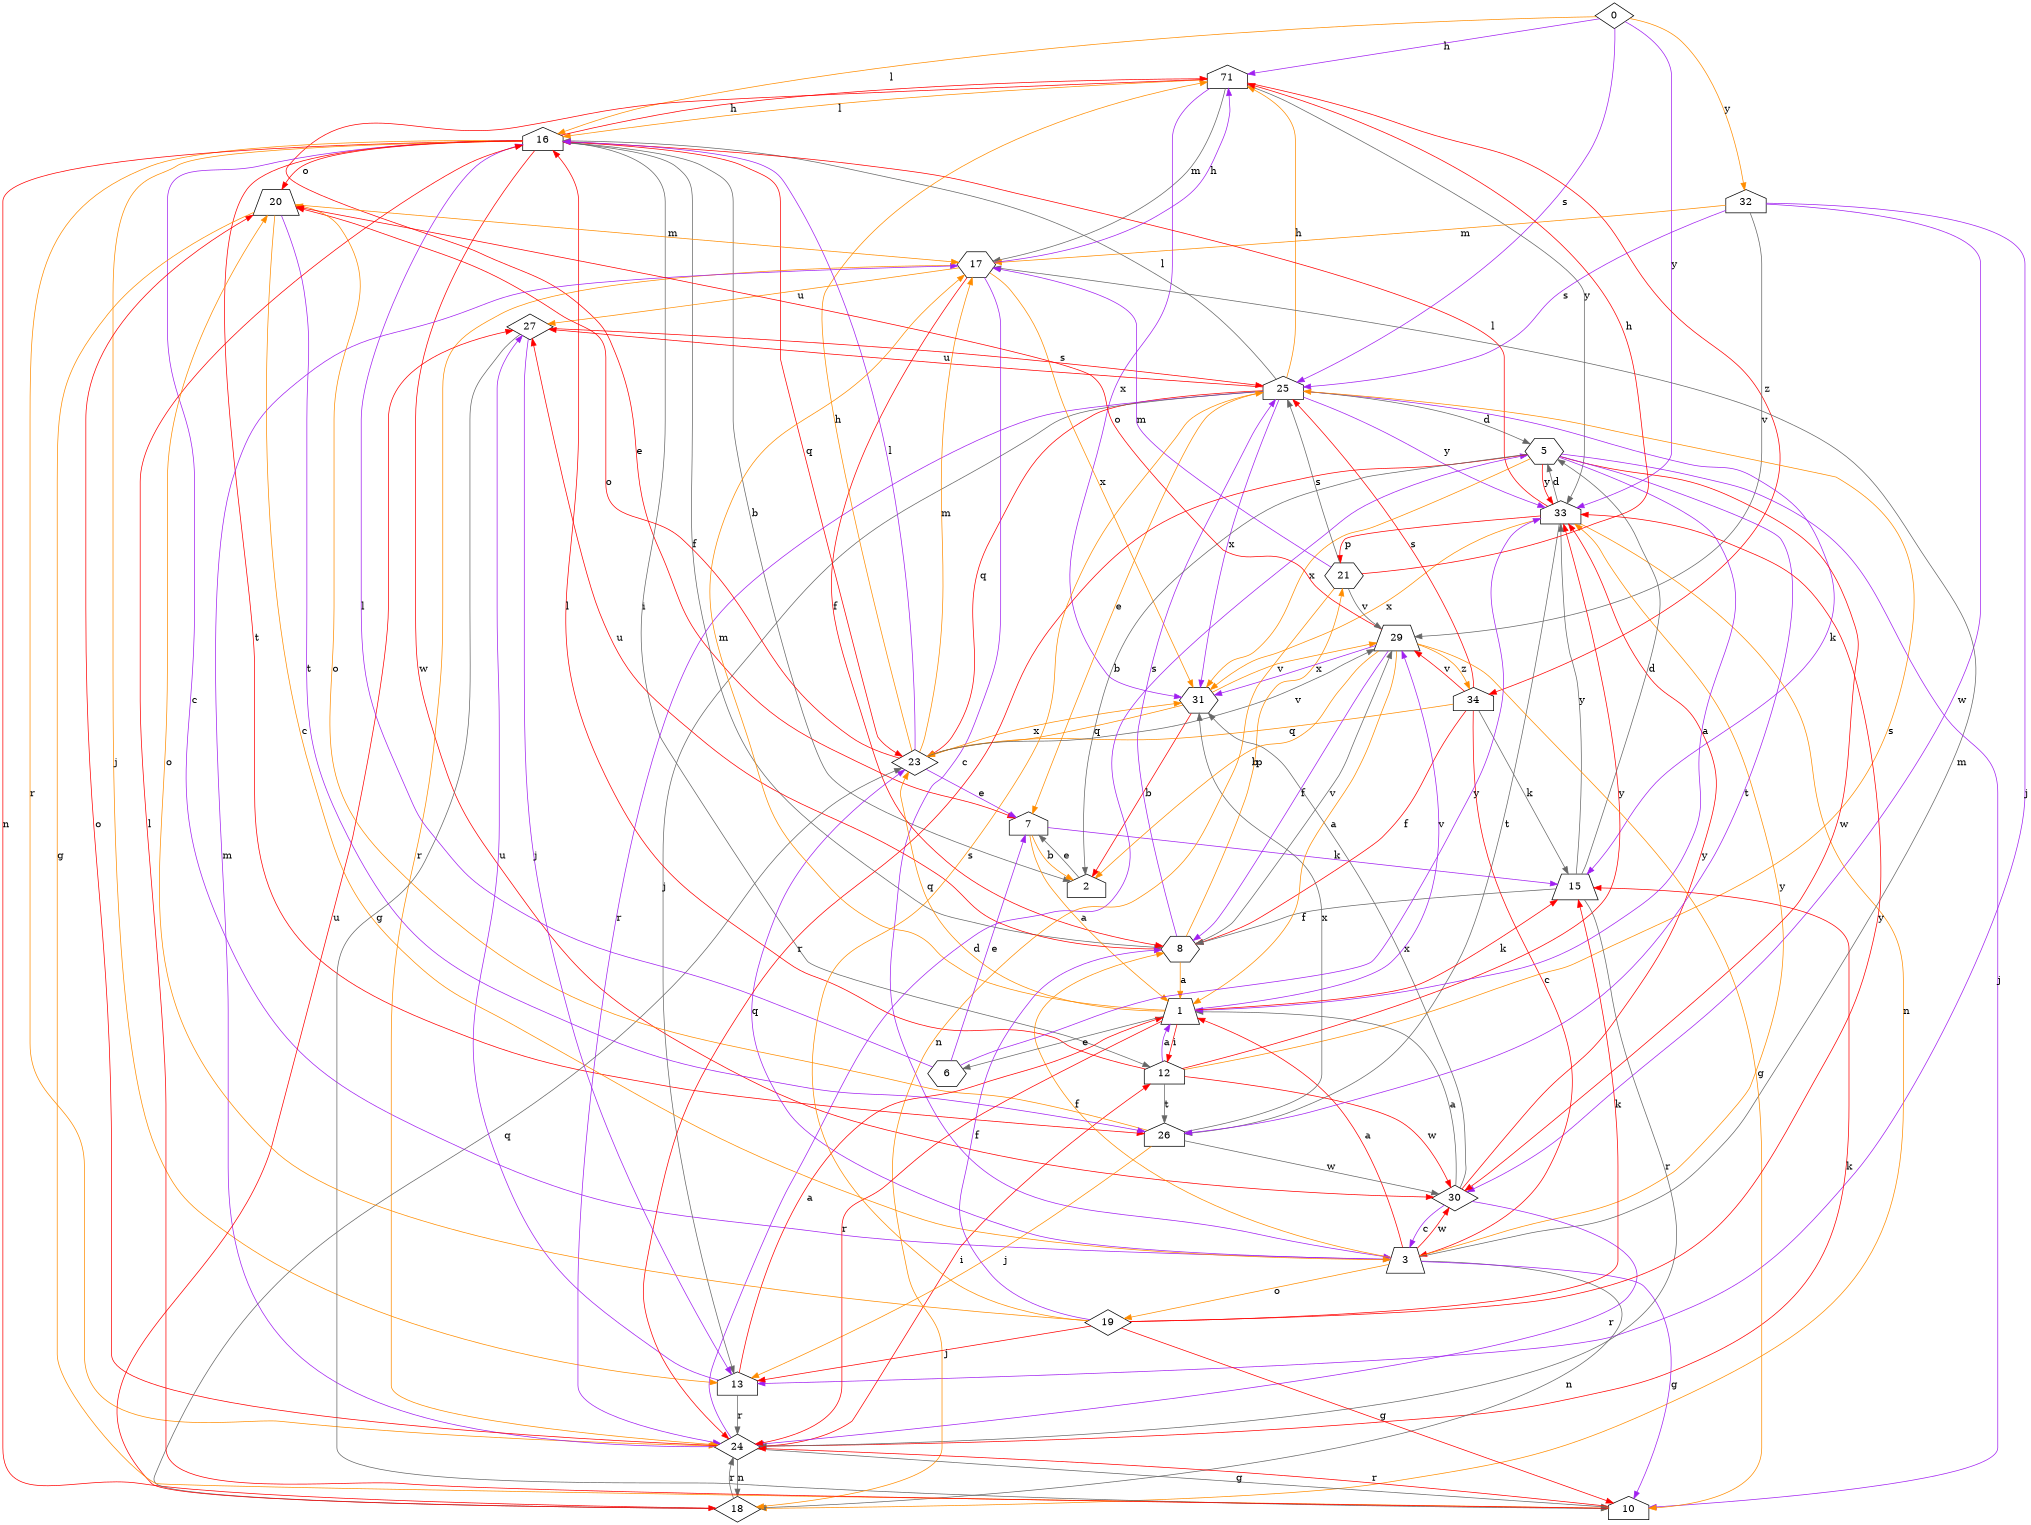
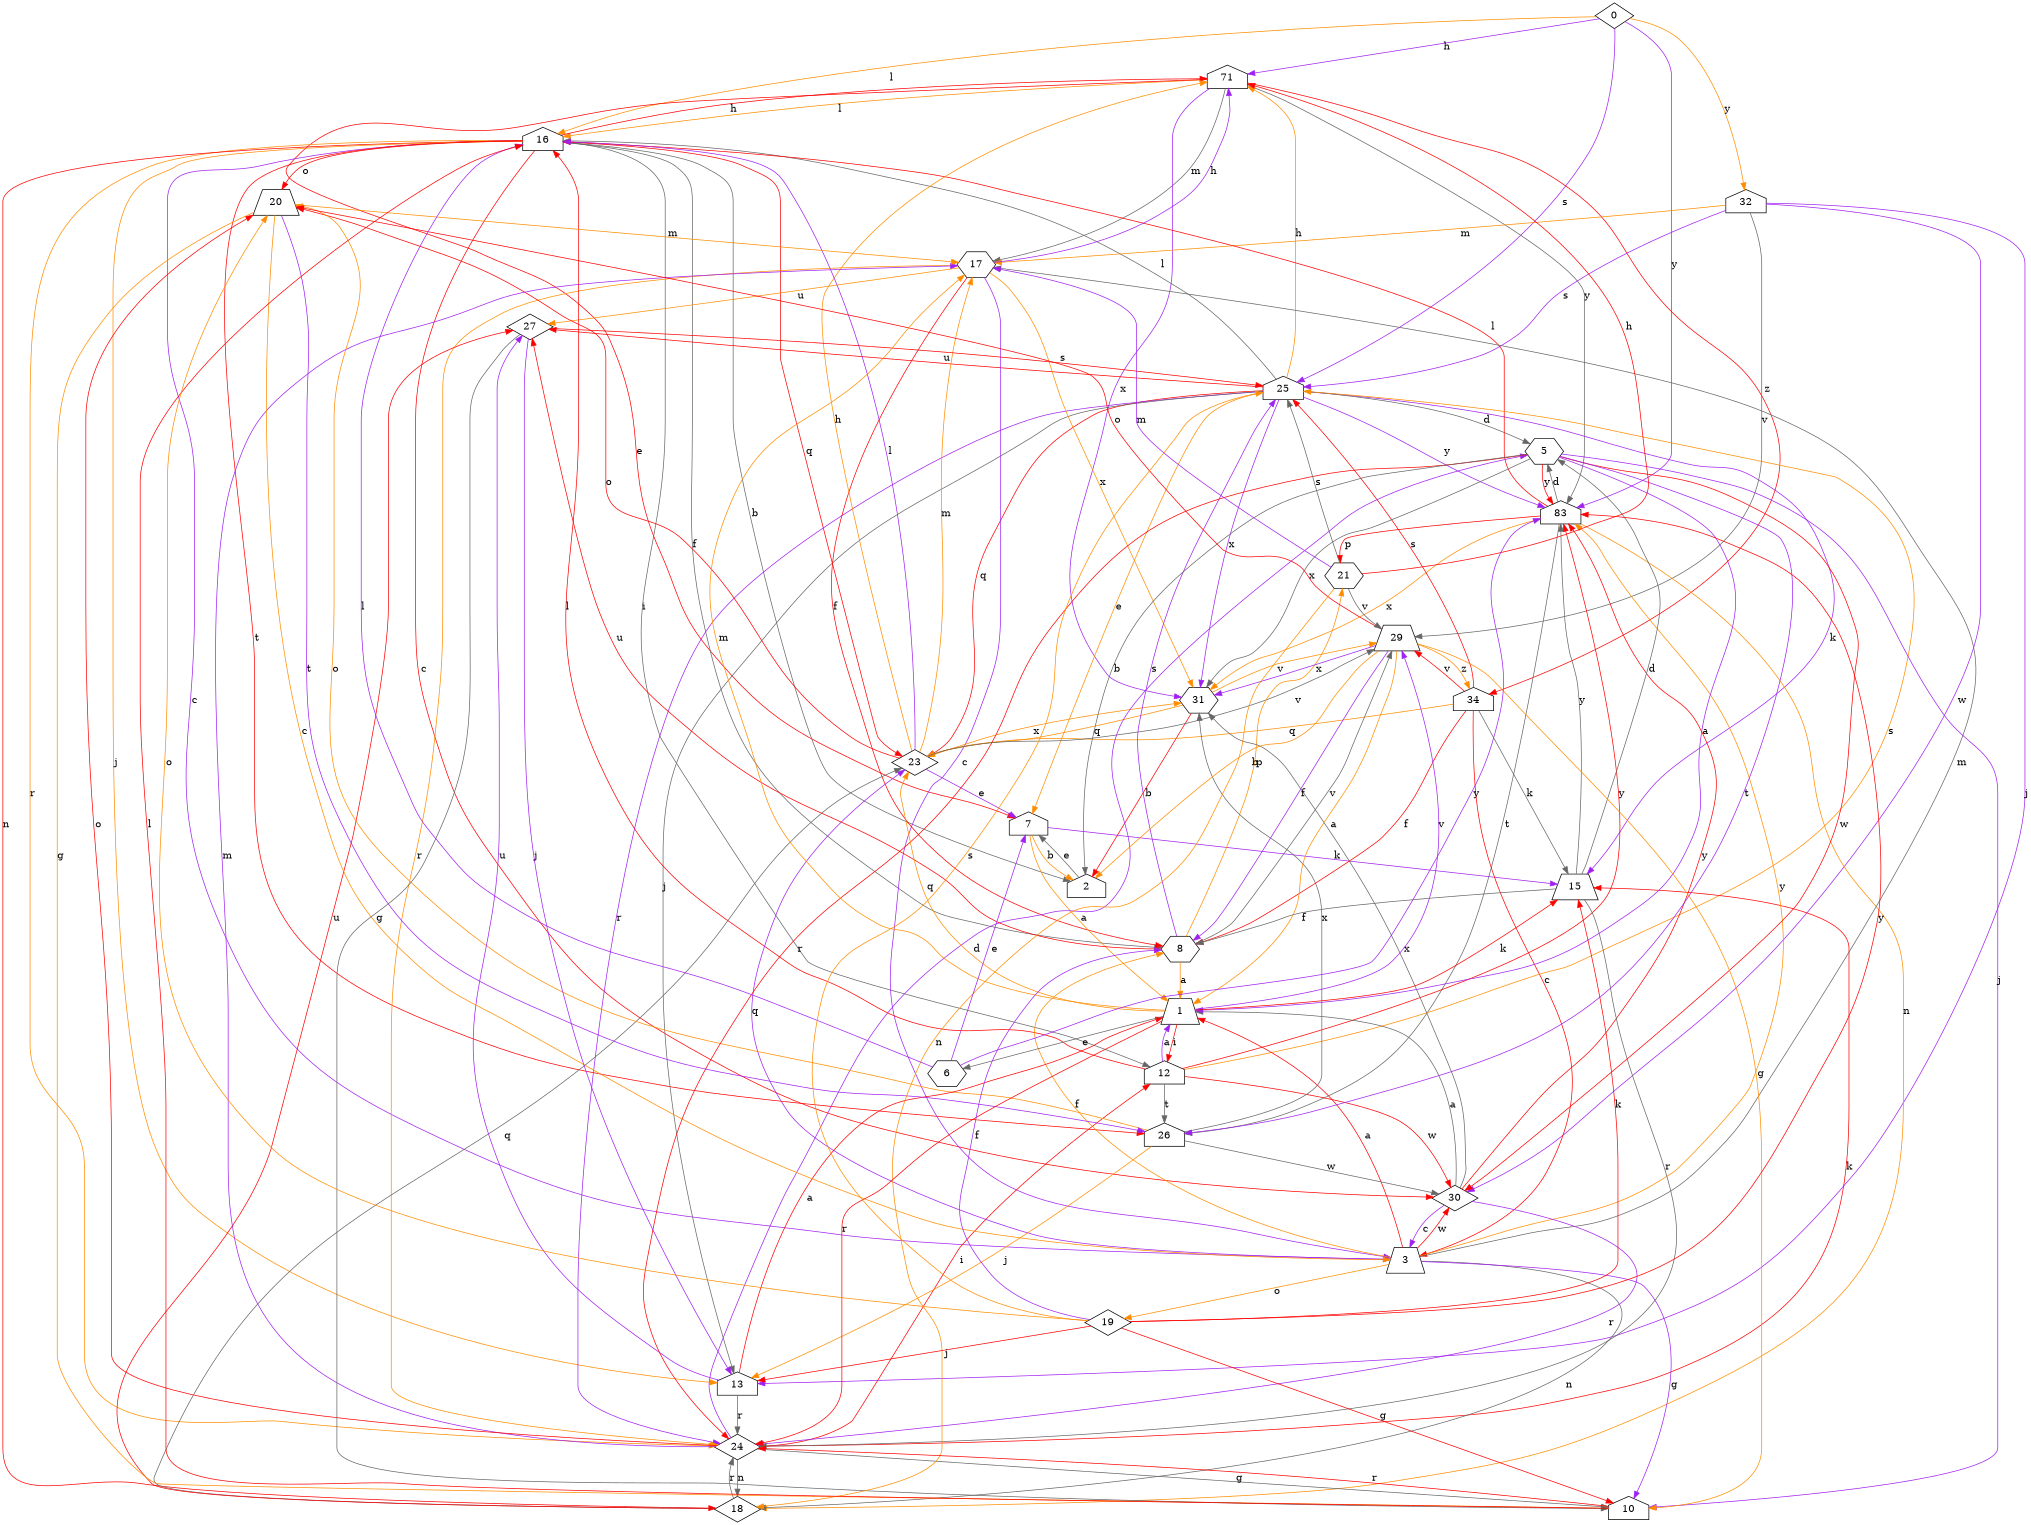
(1561, 514) -> (1561, 514)
(1363, 530) -> (1363, 530)
(424, 669) -> (424, 669)
